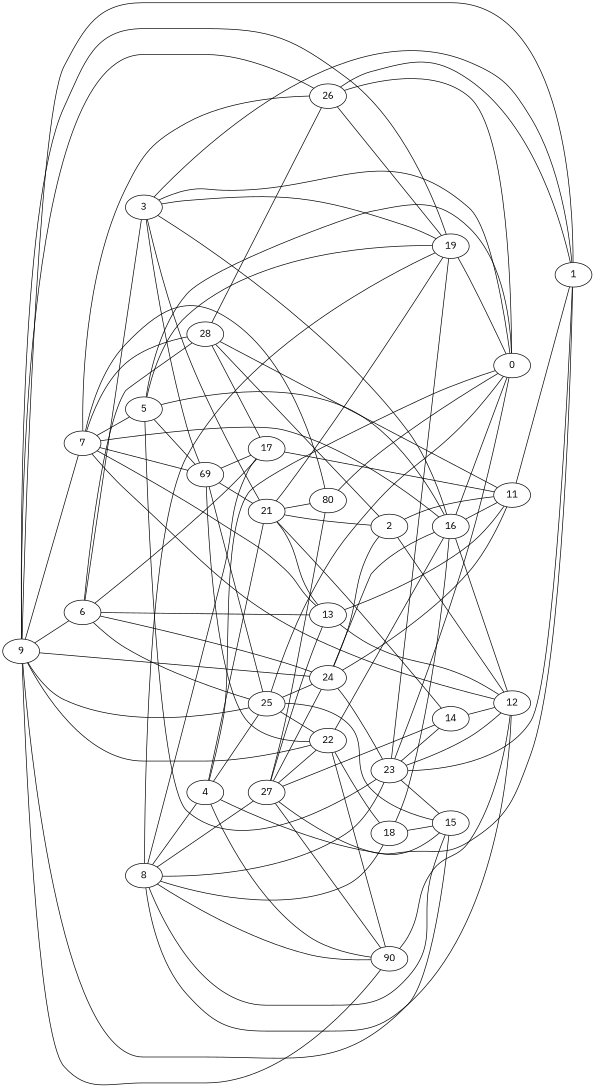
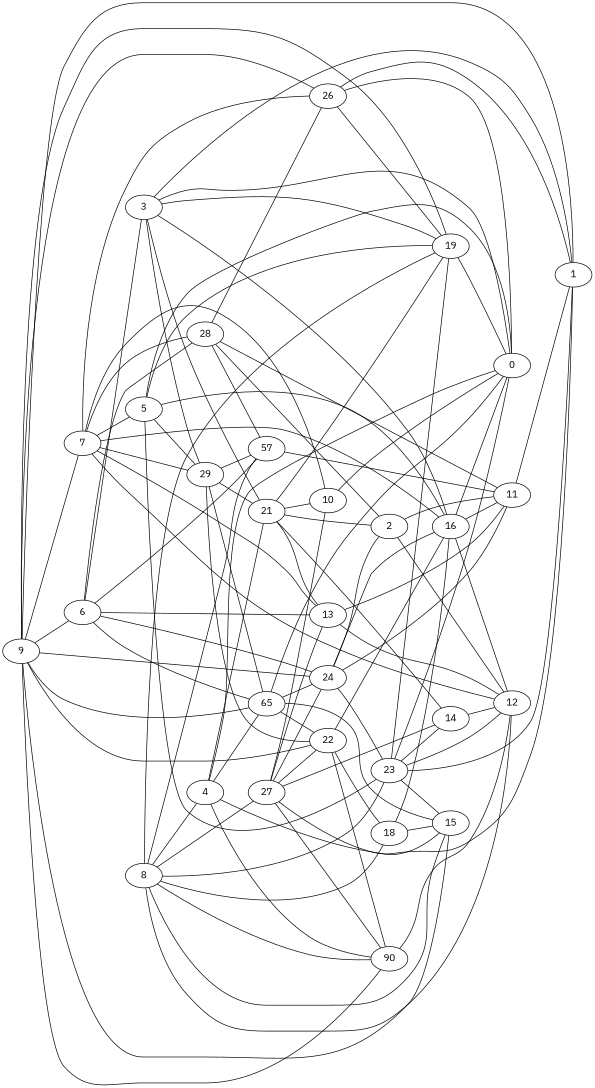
(267, 449) -> (267, 449)
(205, 475) -> (205, 475)
(328, 501) -> (328, 501)
(267, 704) -> (267, 704)
